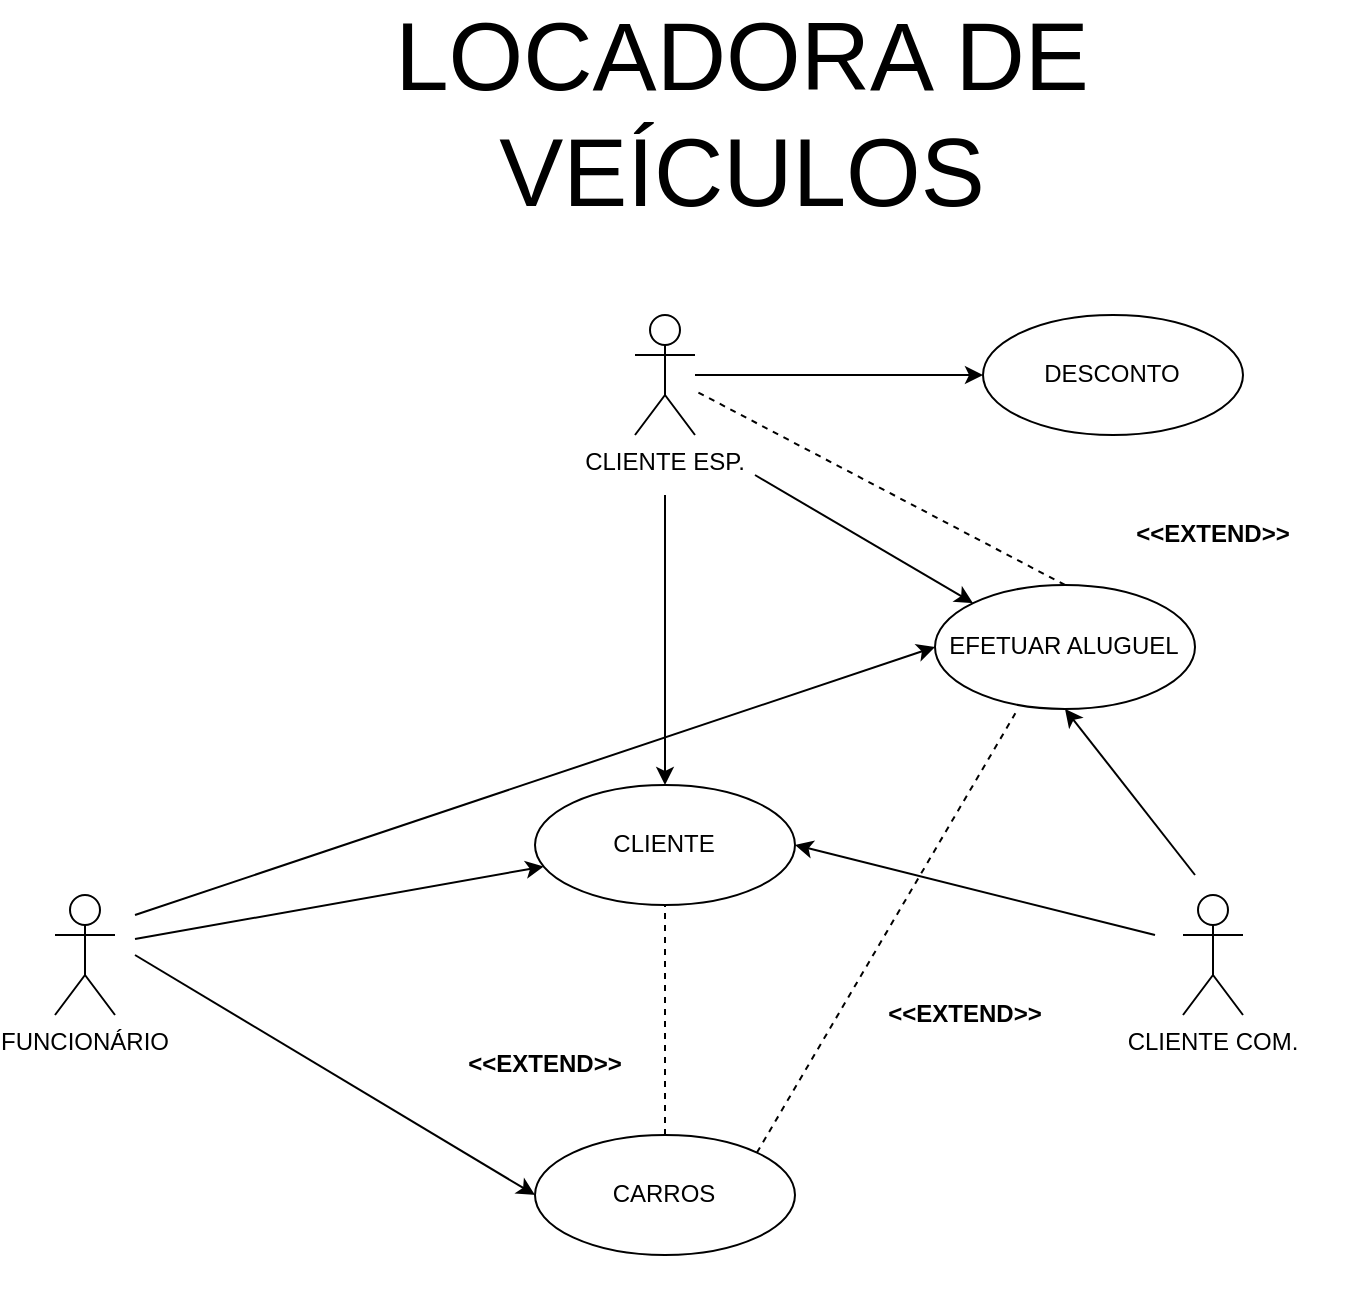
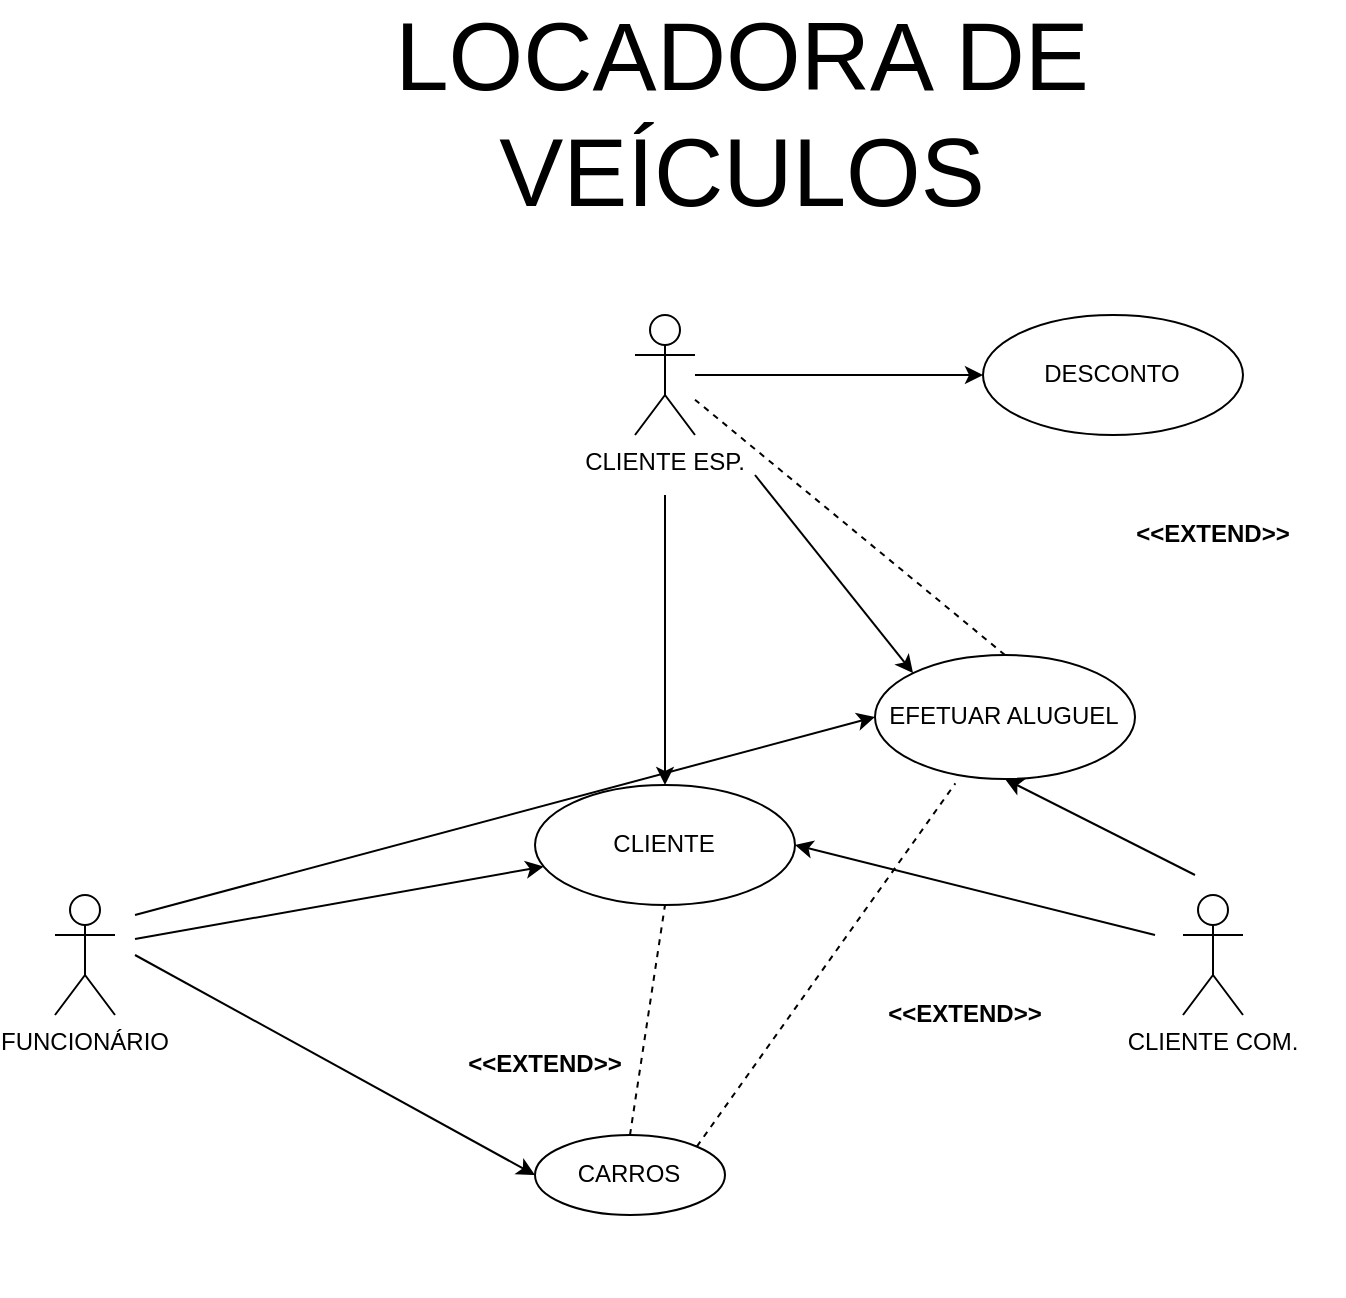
(1065, 647) -> (1005, 717)
(665, 1195) -> (630, 1175)
